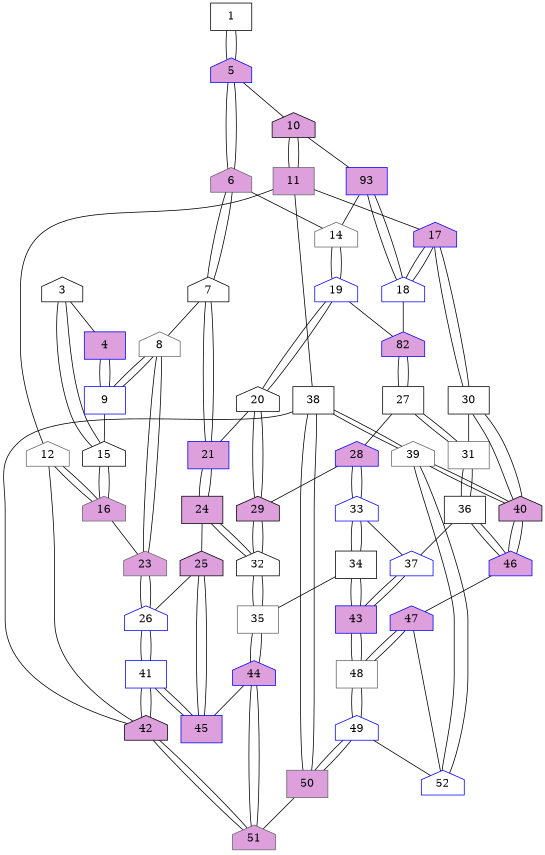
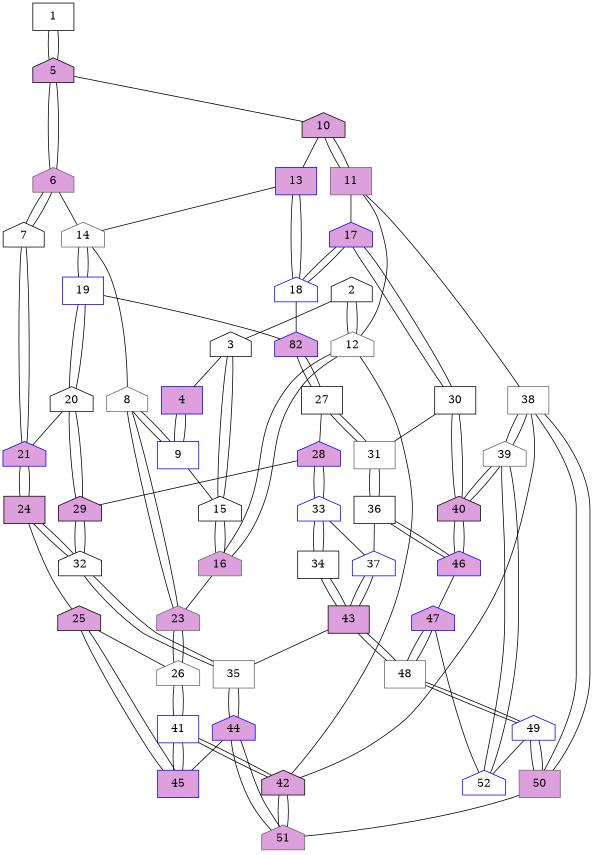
(231, 72) -> (53, 72)
(367, 181) -> (296, 181)
(336, 291) -> (83, 291)
none -> (352, 291)
(184, 319) -> (121, 314)
(313, 400) -> (528, 400)
(208, 455) -> (24, 455)
(307, 592) -> (291, 647)
(146, 620) -> (178, 674)
(356, 620) -> (349, 620)
